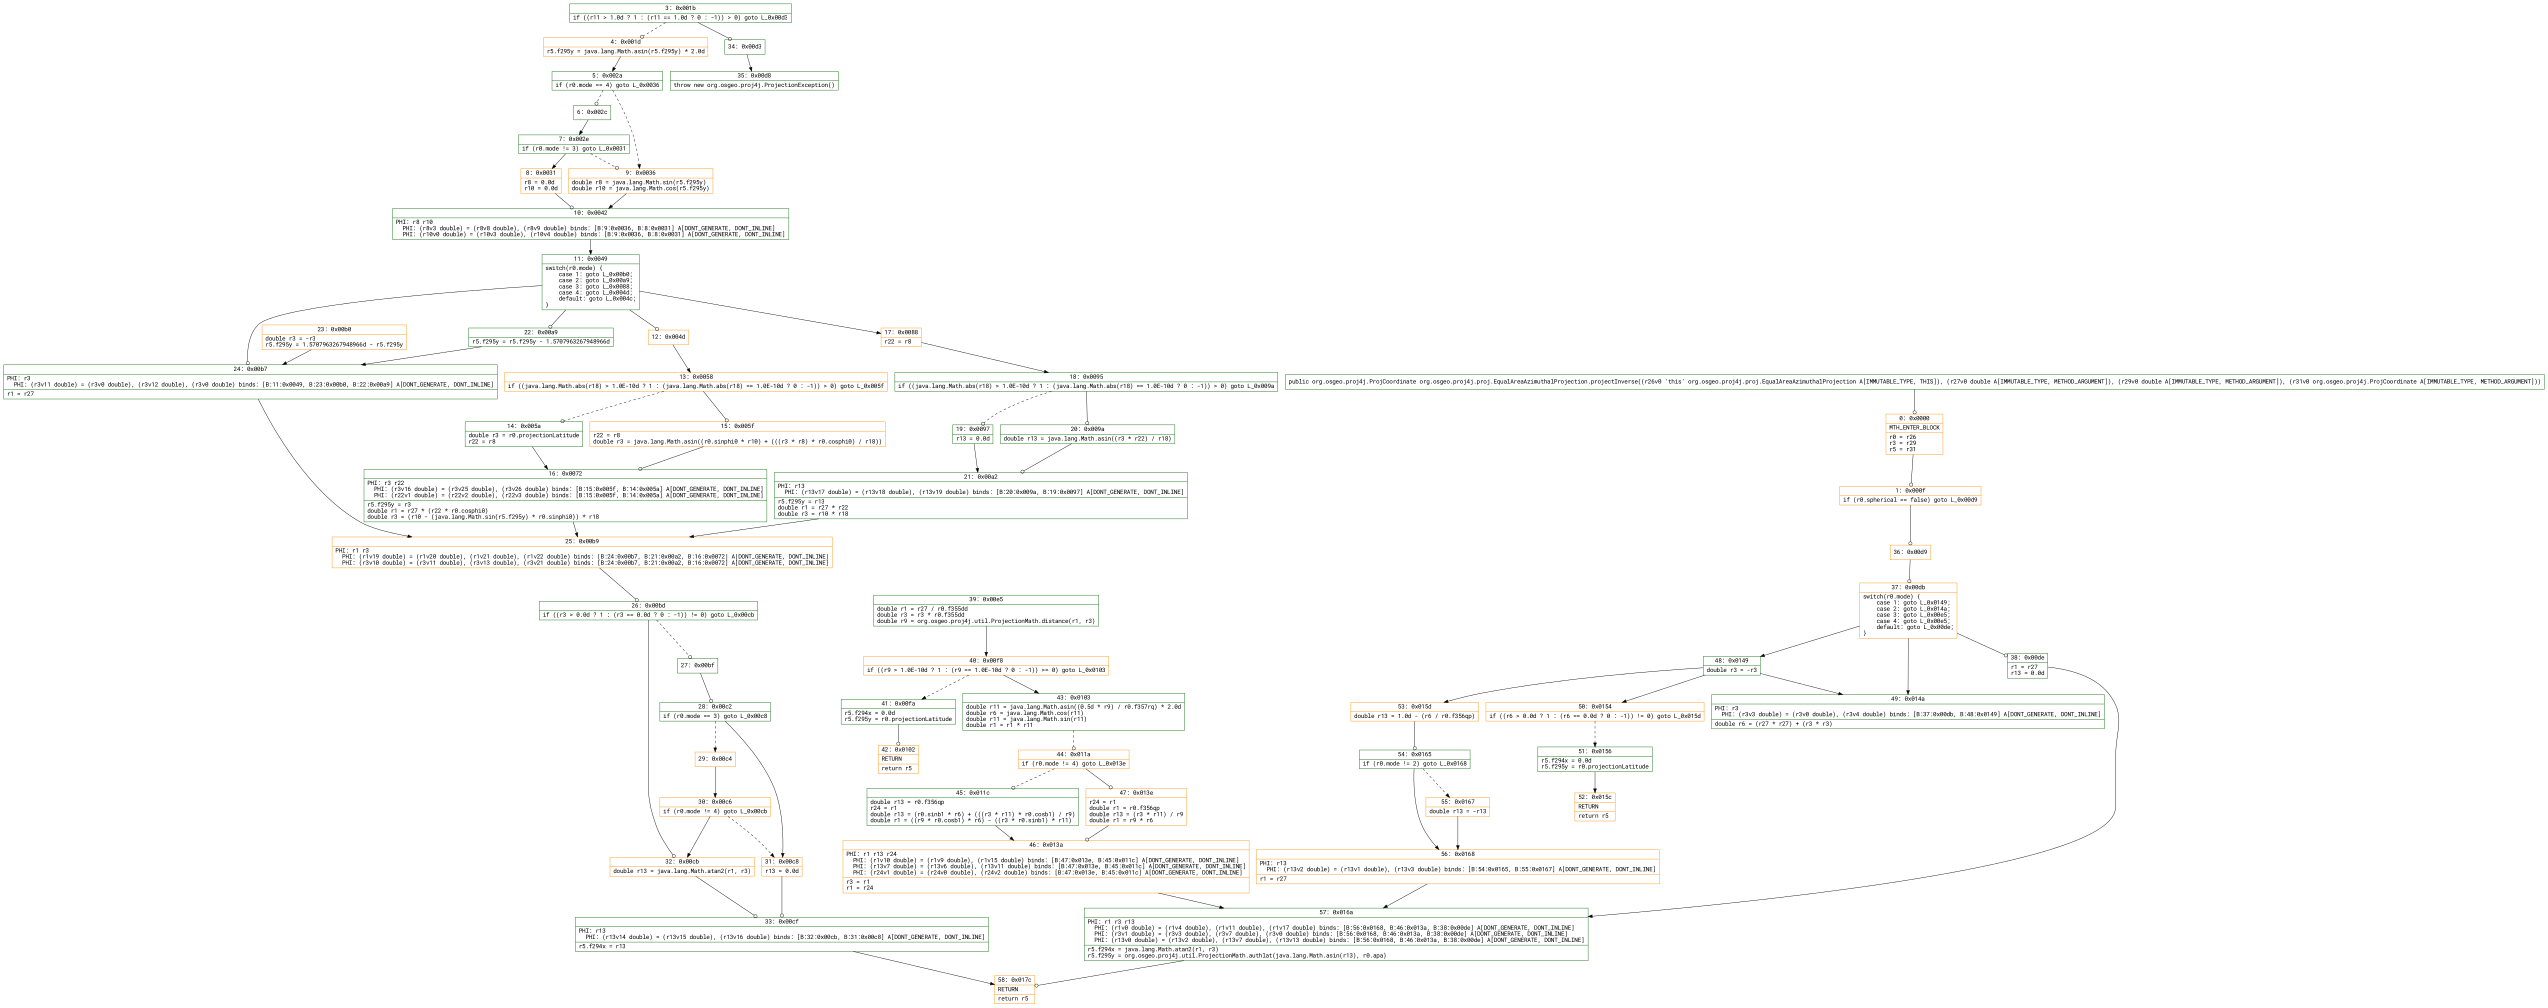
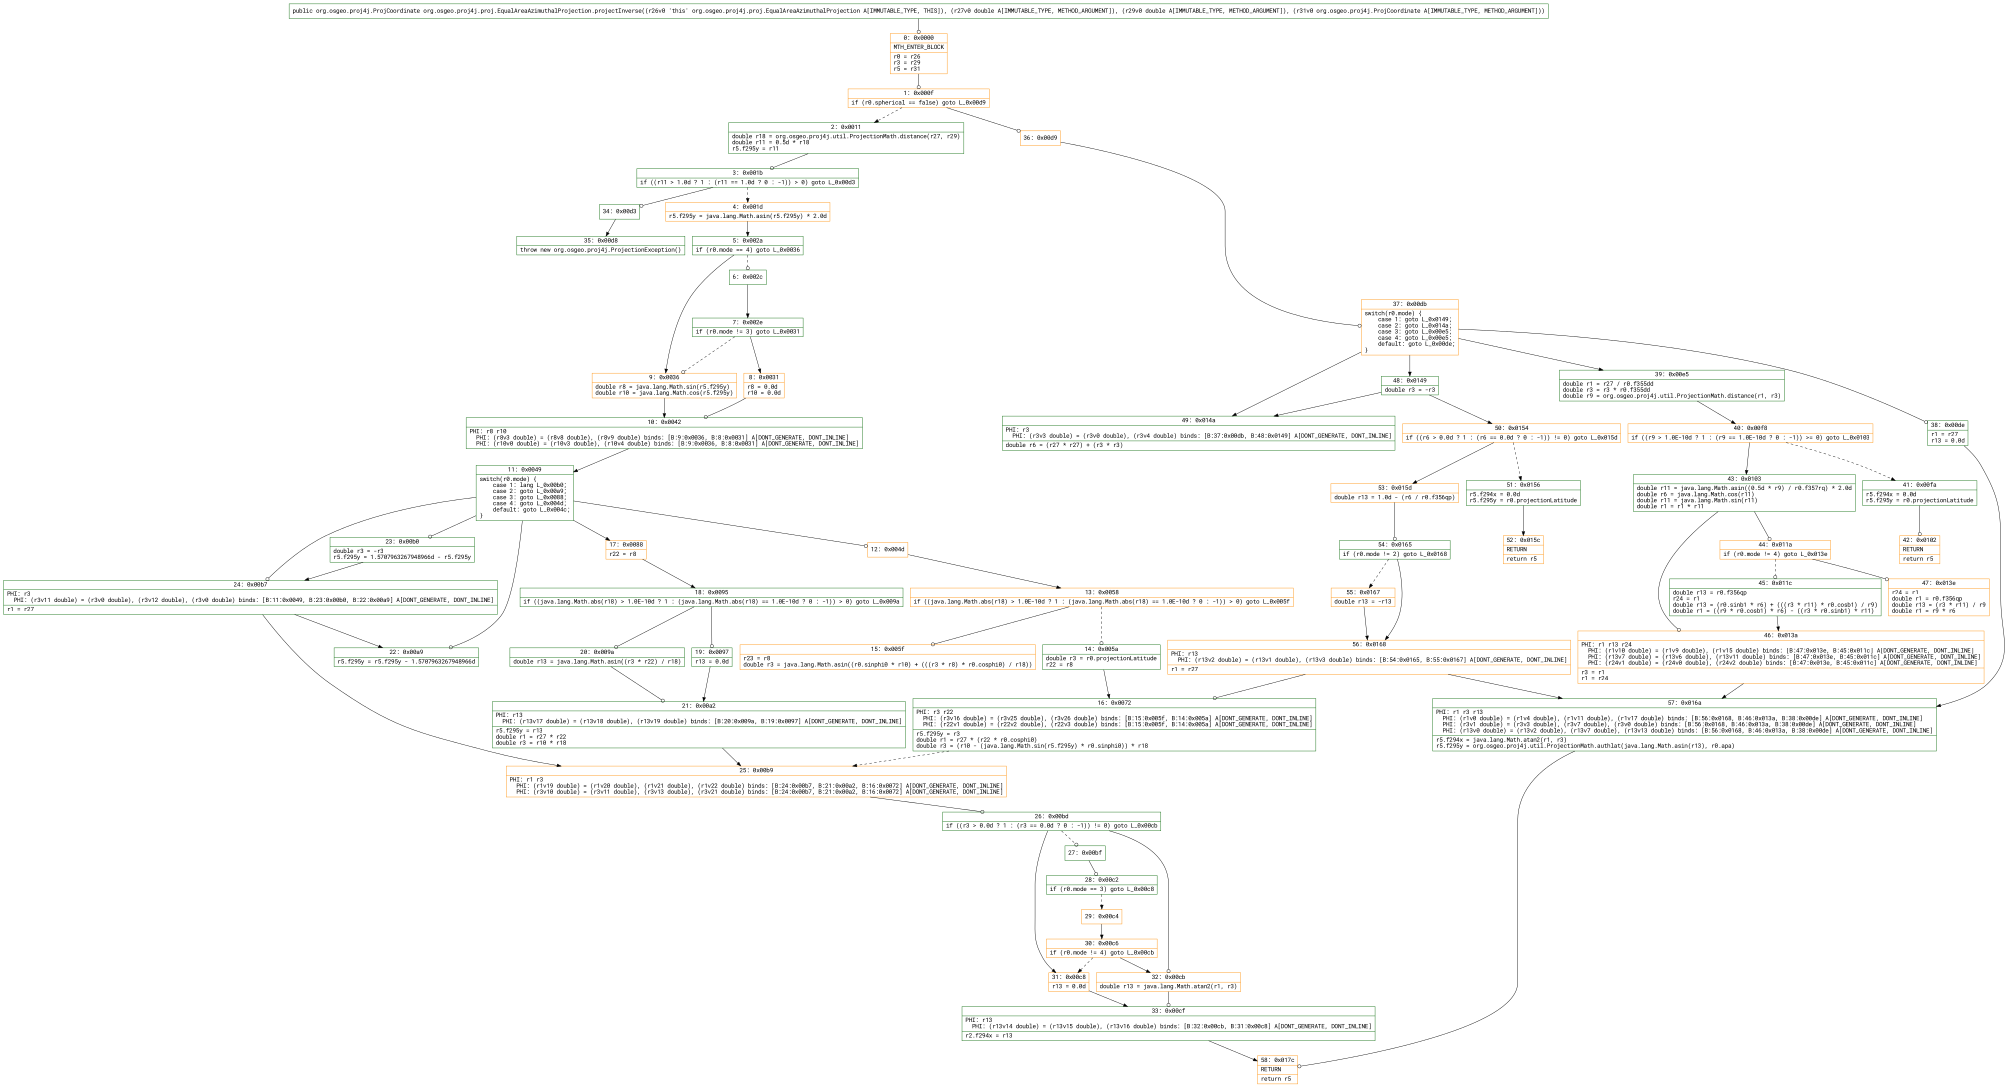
(655, 29) -> (748, 193)
(630, 126) -> (686, 304)
none -> (846, 138)
(589, 274) -> (523, 485)
(334, 337) -> (402, 550)
none -> (1529, 354)
(423, 355) -> (337, 630)
(1016, 404) -> (712, 626)
(607, 436) -> (757, 659)
(673, 457) -> (1261, 686)
none -> (454, 526)
(575, 527) -> (903, 758)
(1575, 679) -> (1455, 462)
(1074, 739) -> (1762, 525)
(771, 780) -> (1035, 902)
(1099, 832) -> (1668, 564)
(782, 895) -> (1106, 998)
(602, 947) -> (989, 1036)
